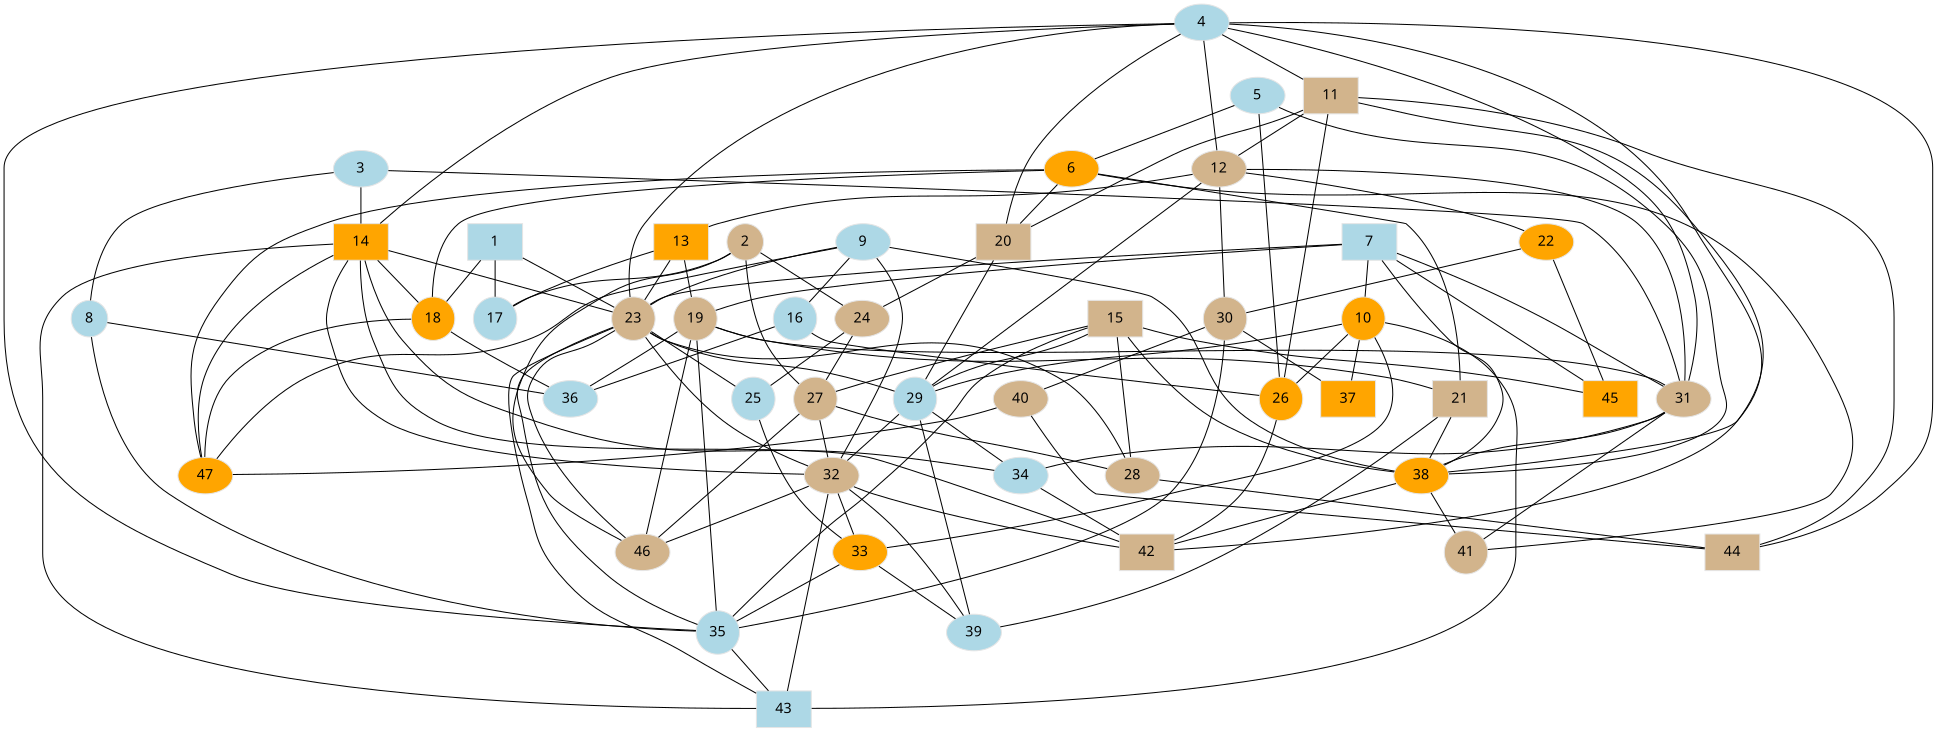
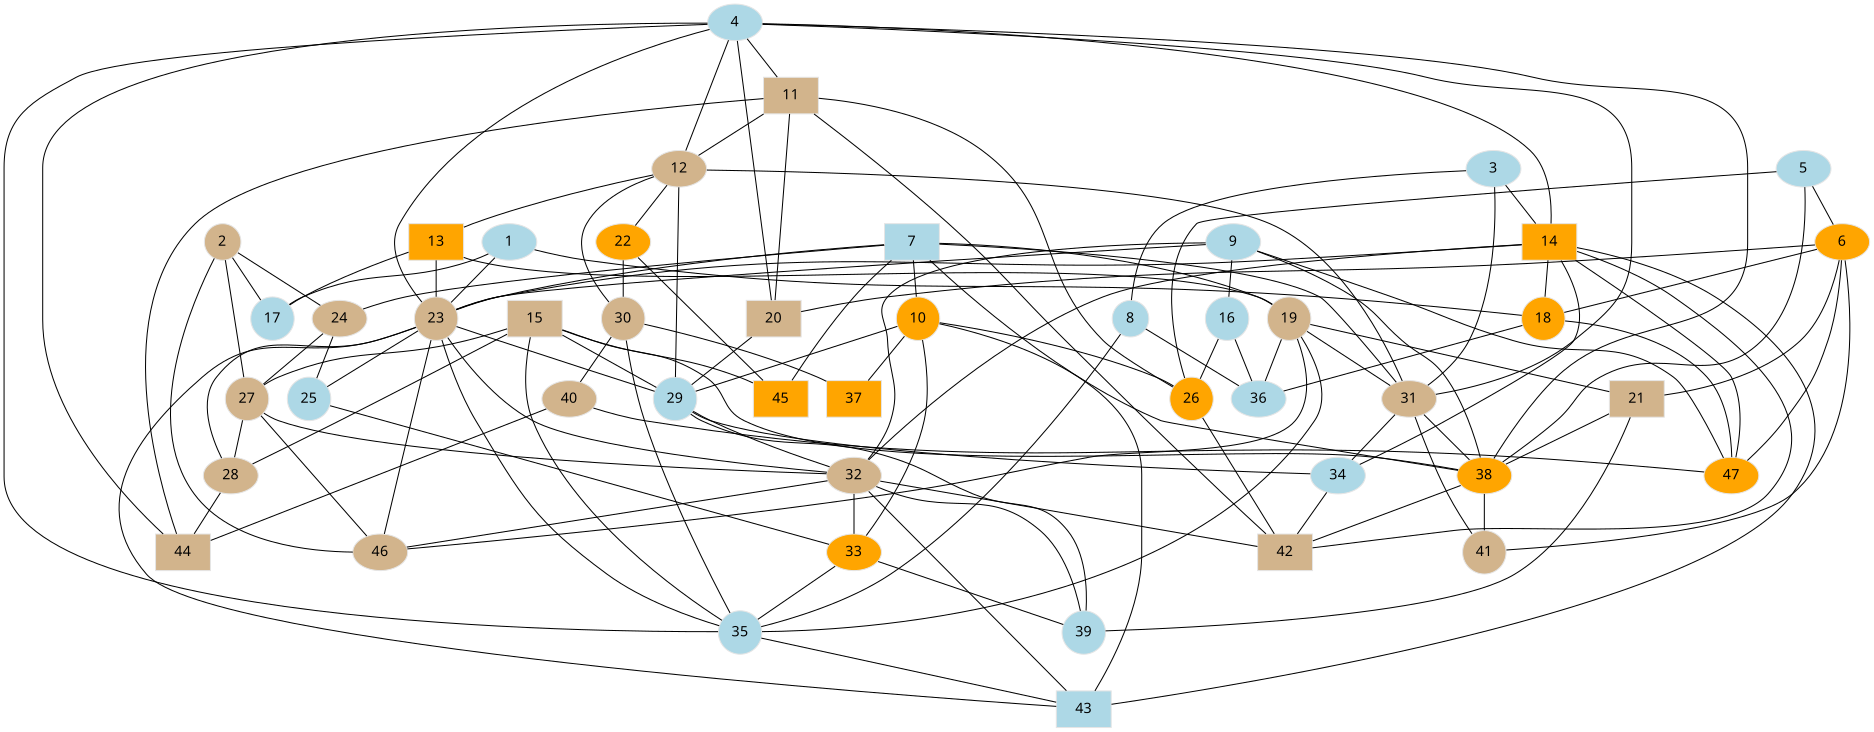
(495, 242) -> (509, 242)
(927, 283) -> (544, 277)
(974, 633) -> (1084, 633)
